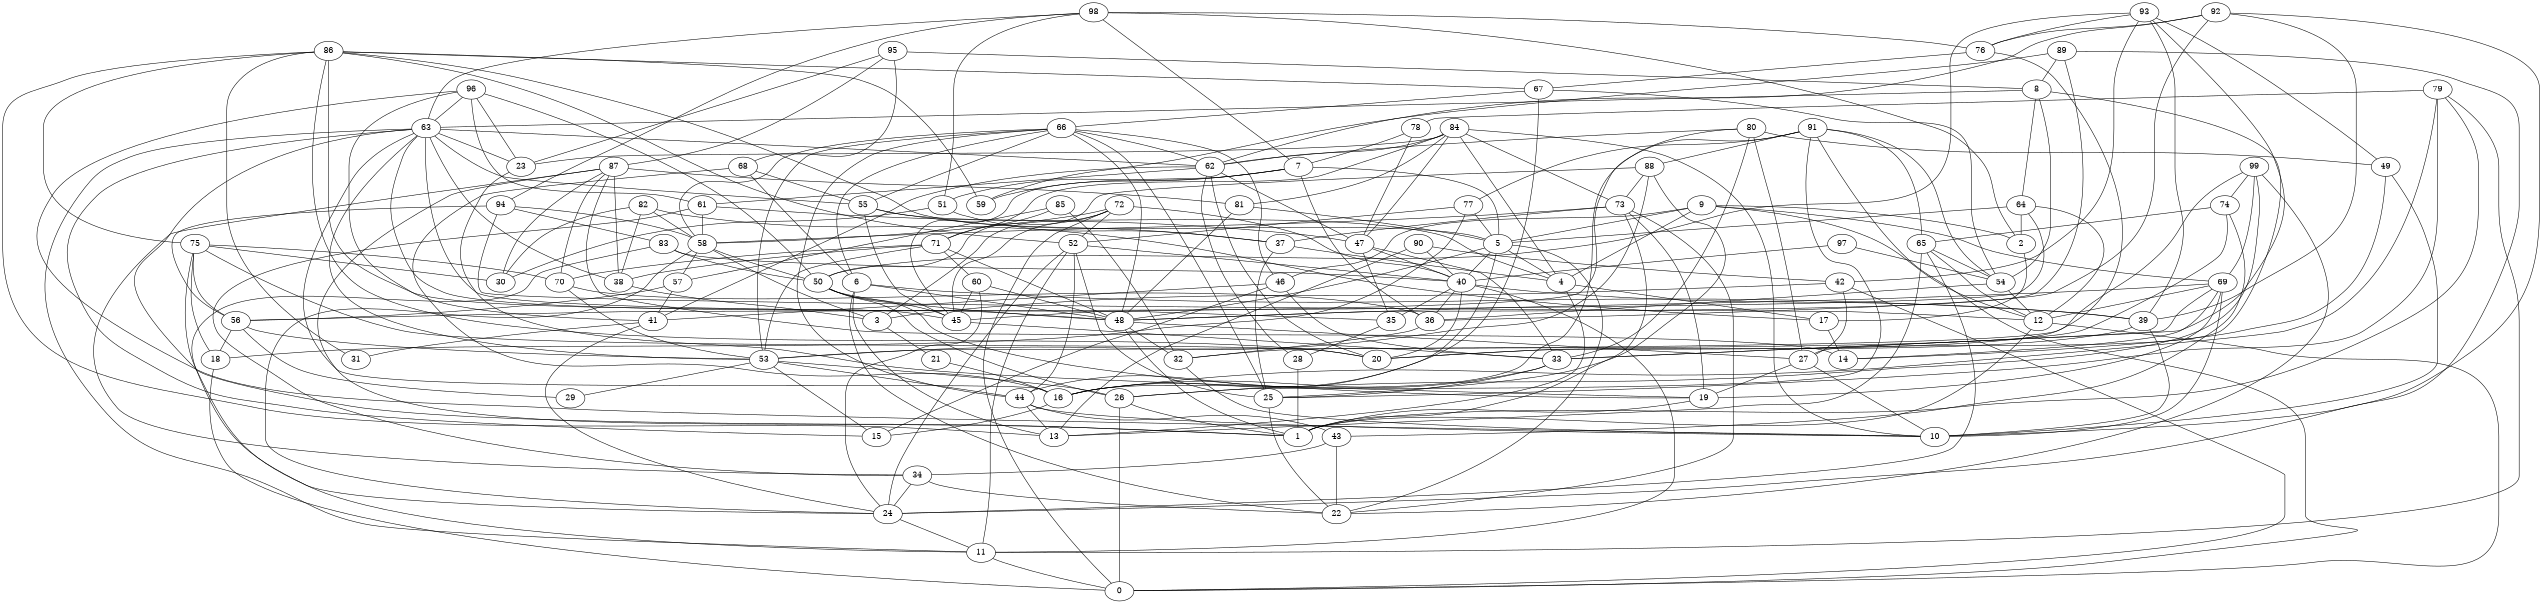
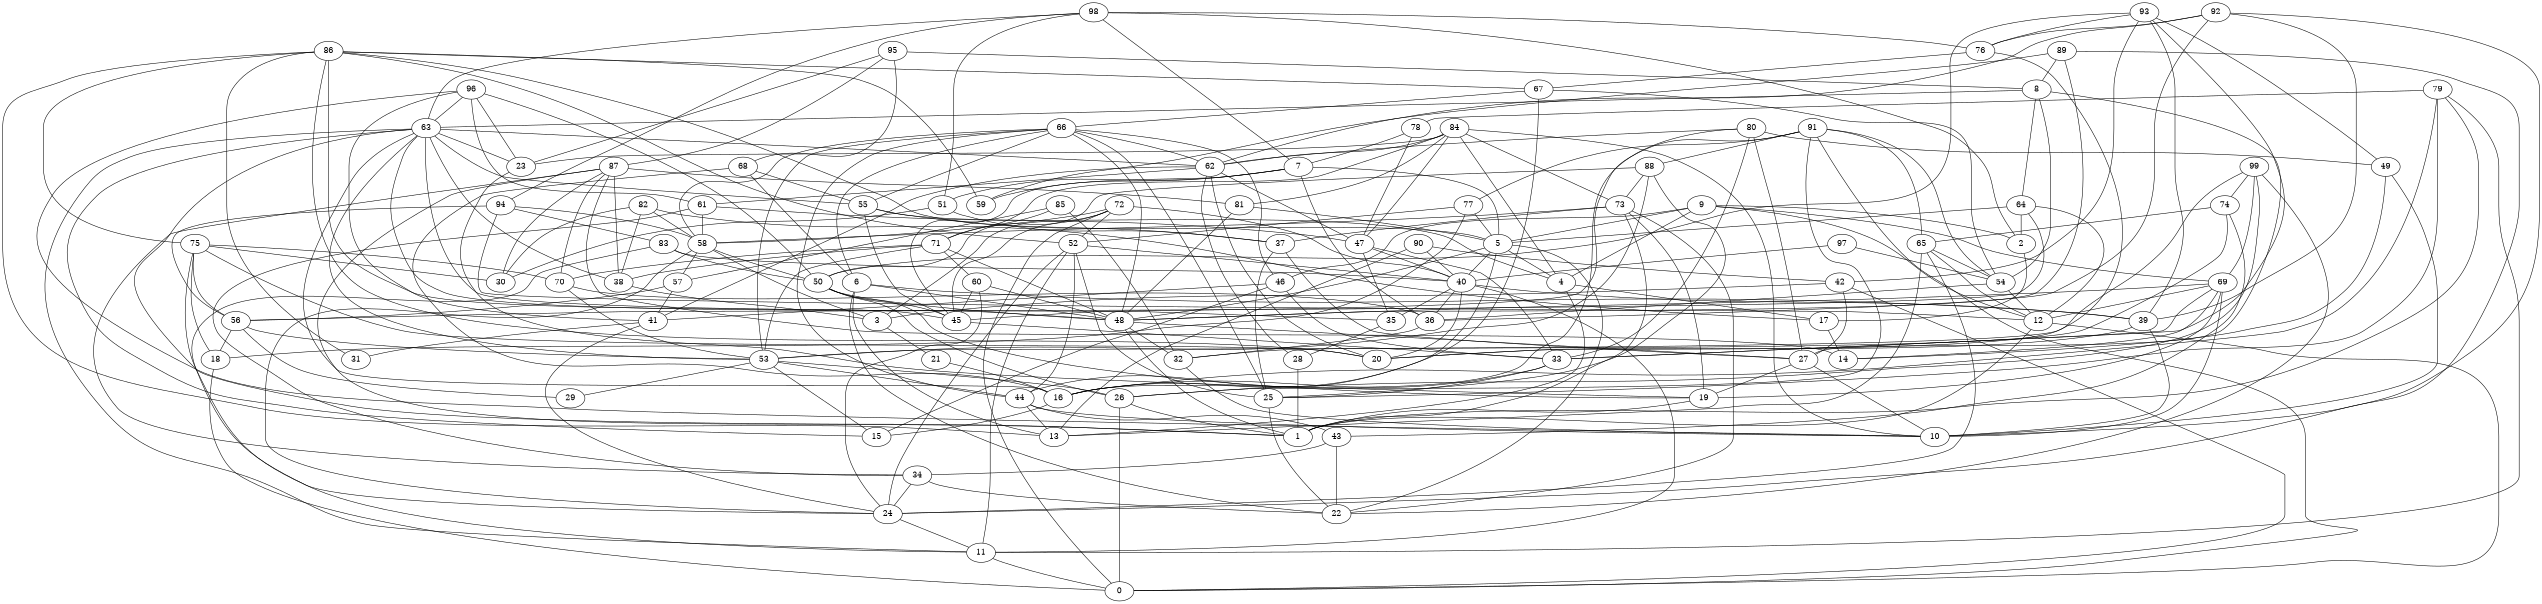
(1433, 266) -> (1522, 344)
